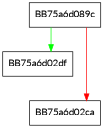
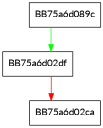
(87, 61) -> (51, 85)
